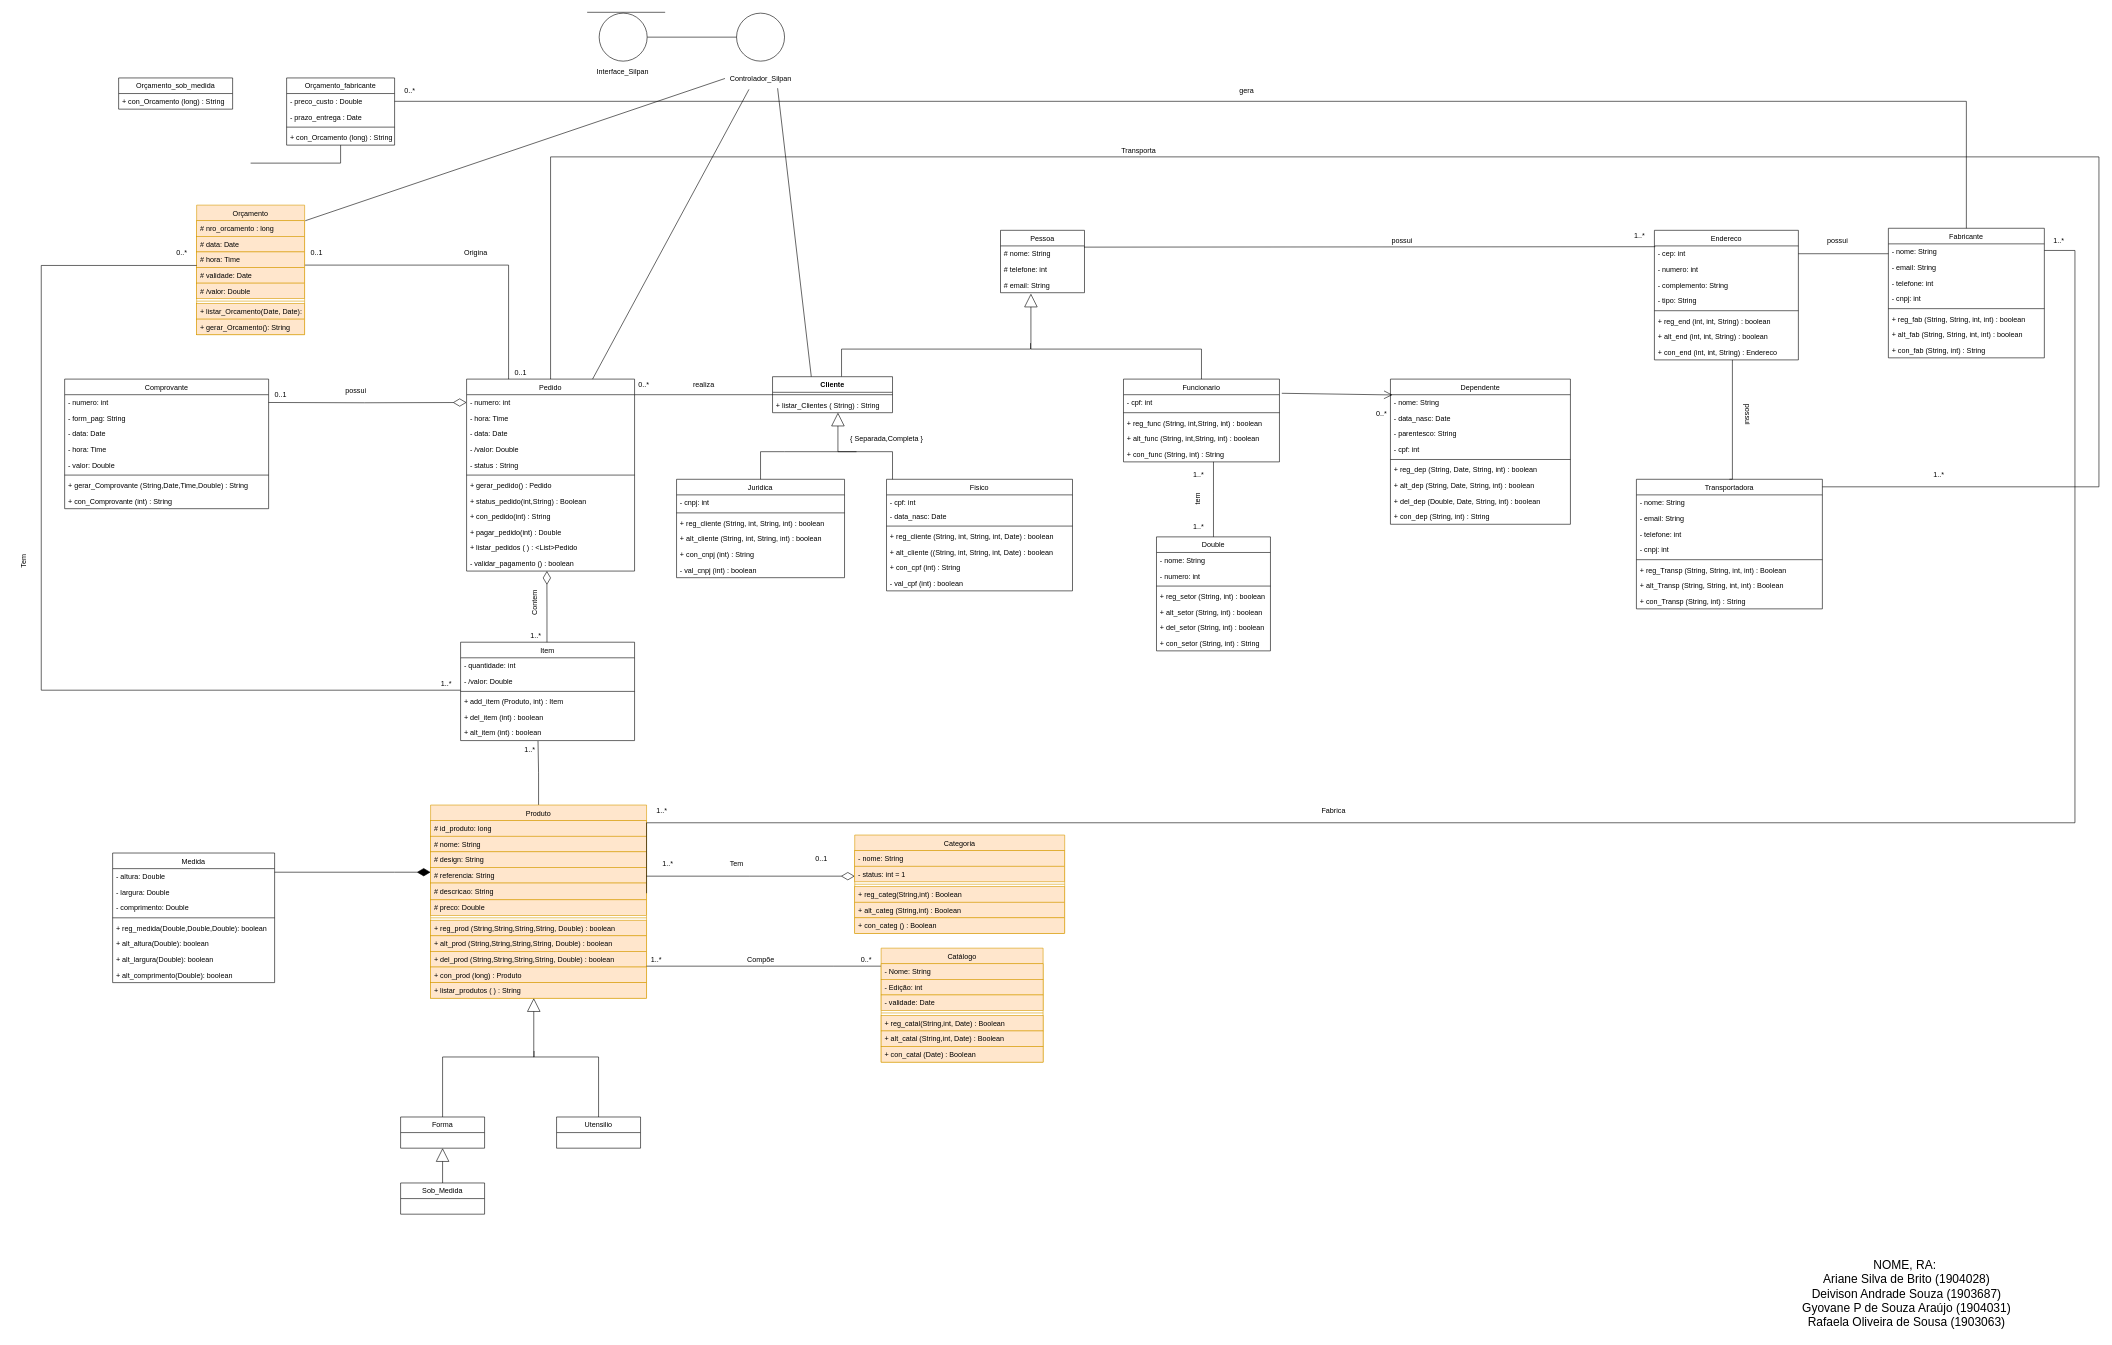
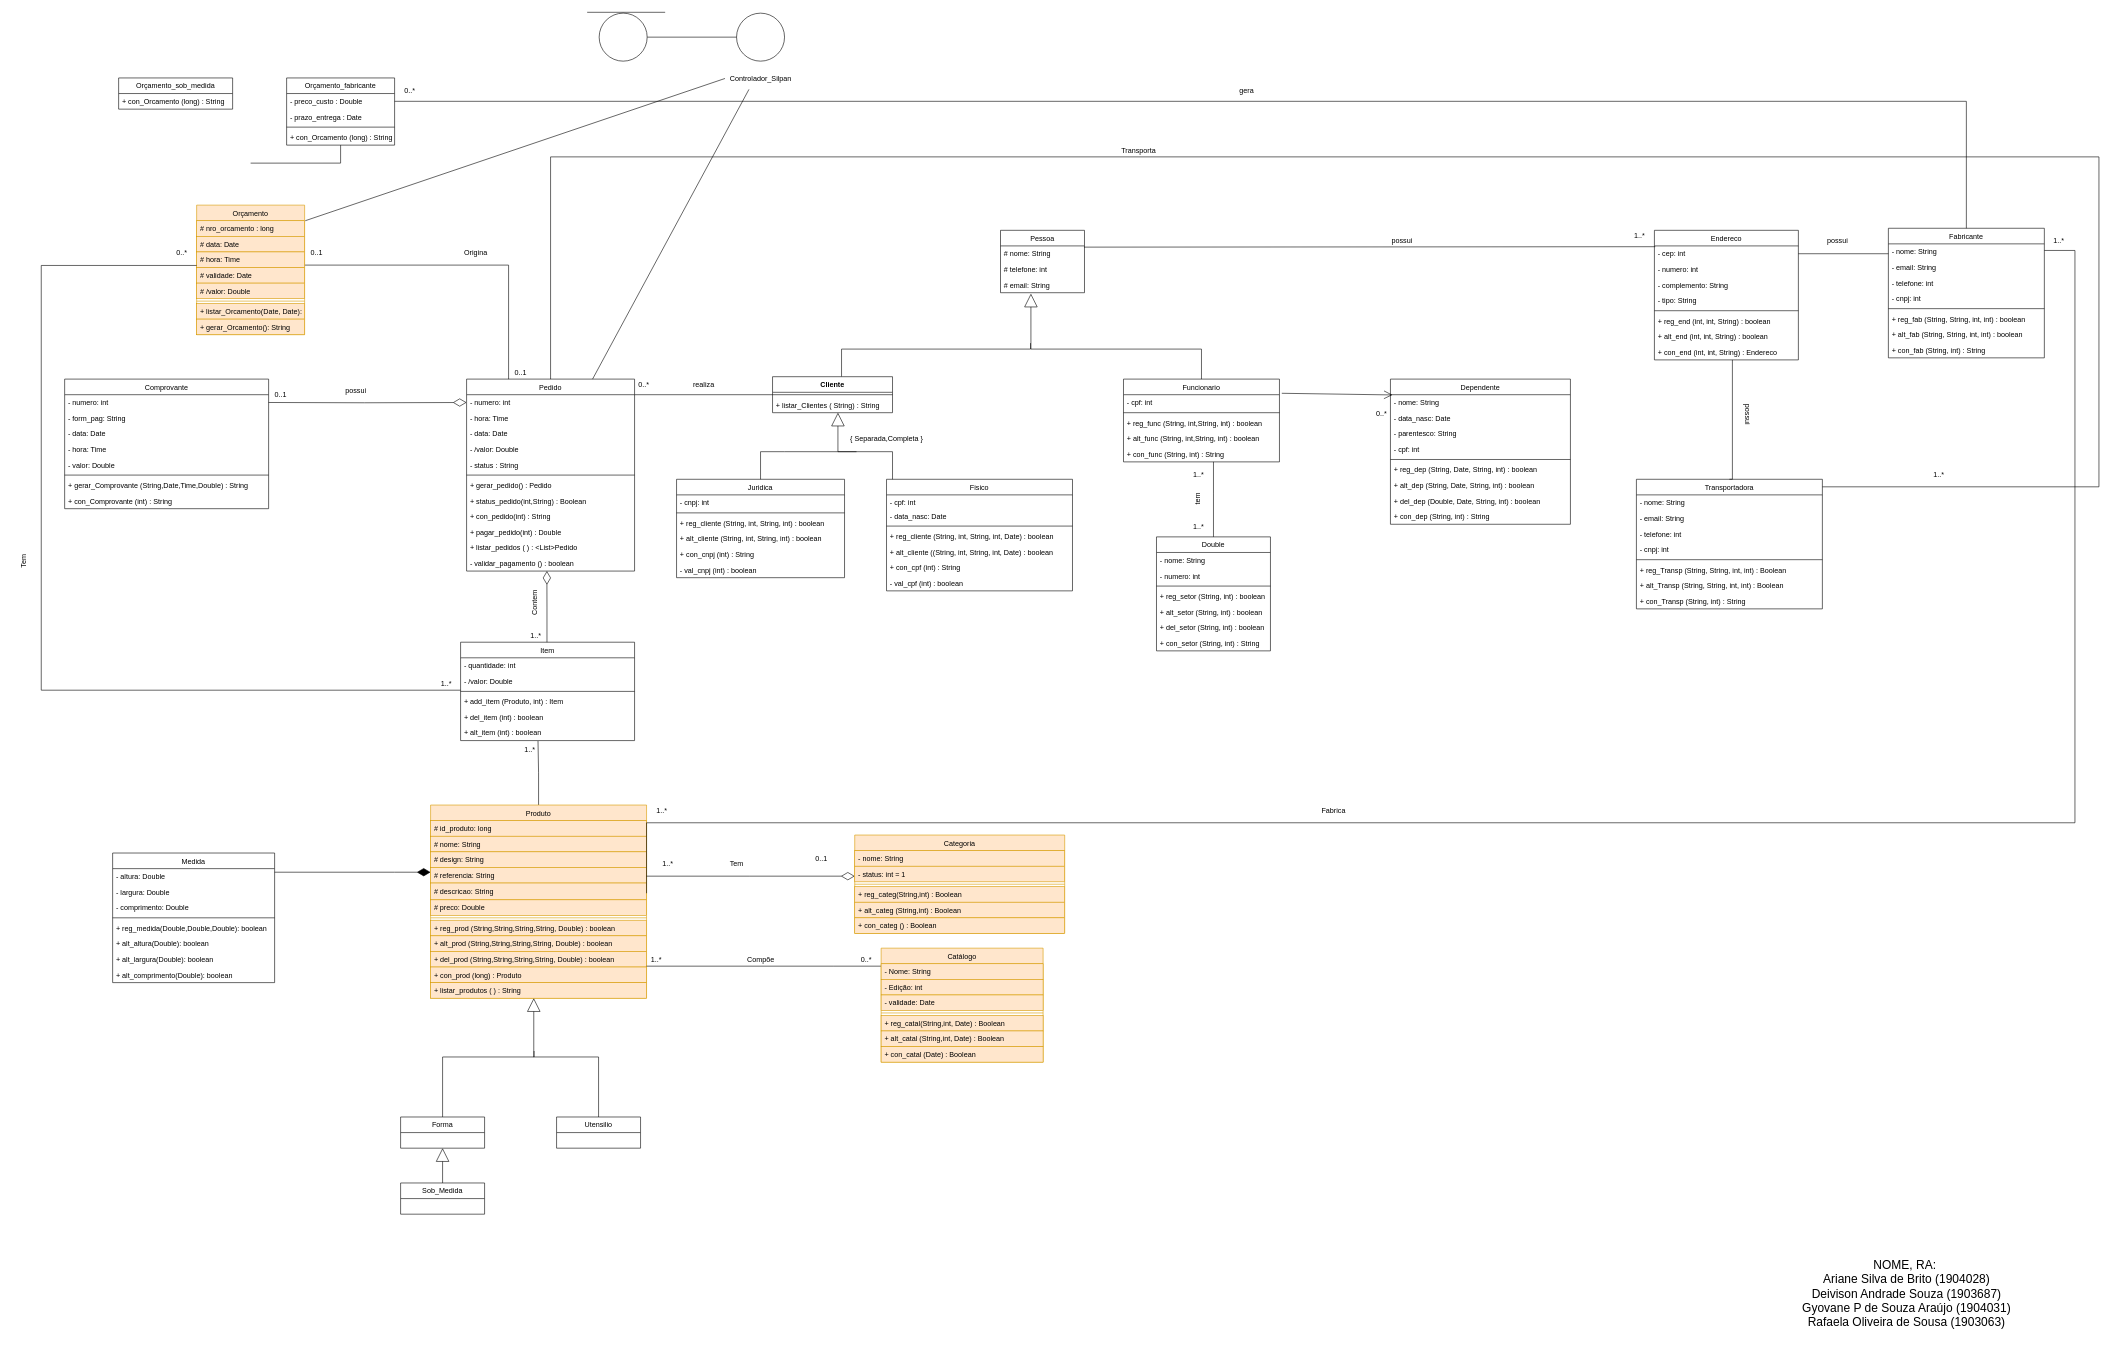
(623, 72) -> none
(794, 232) -> none
